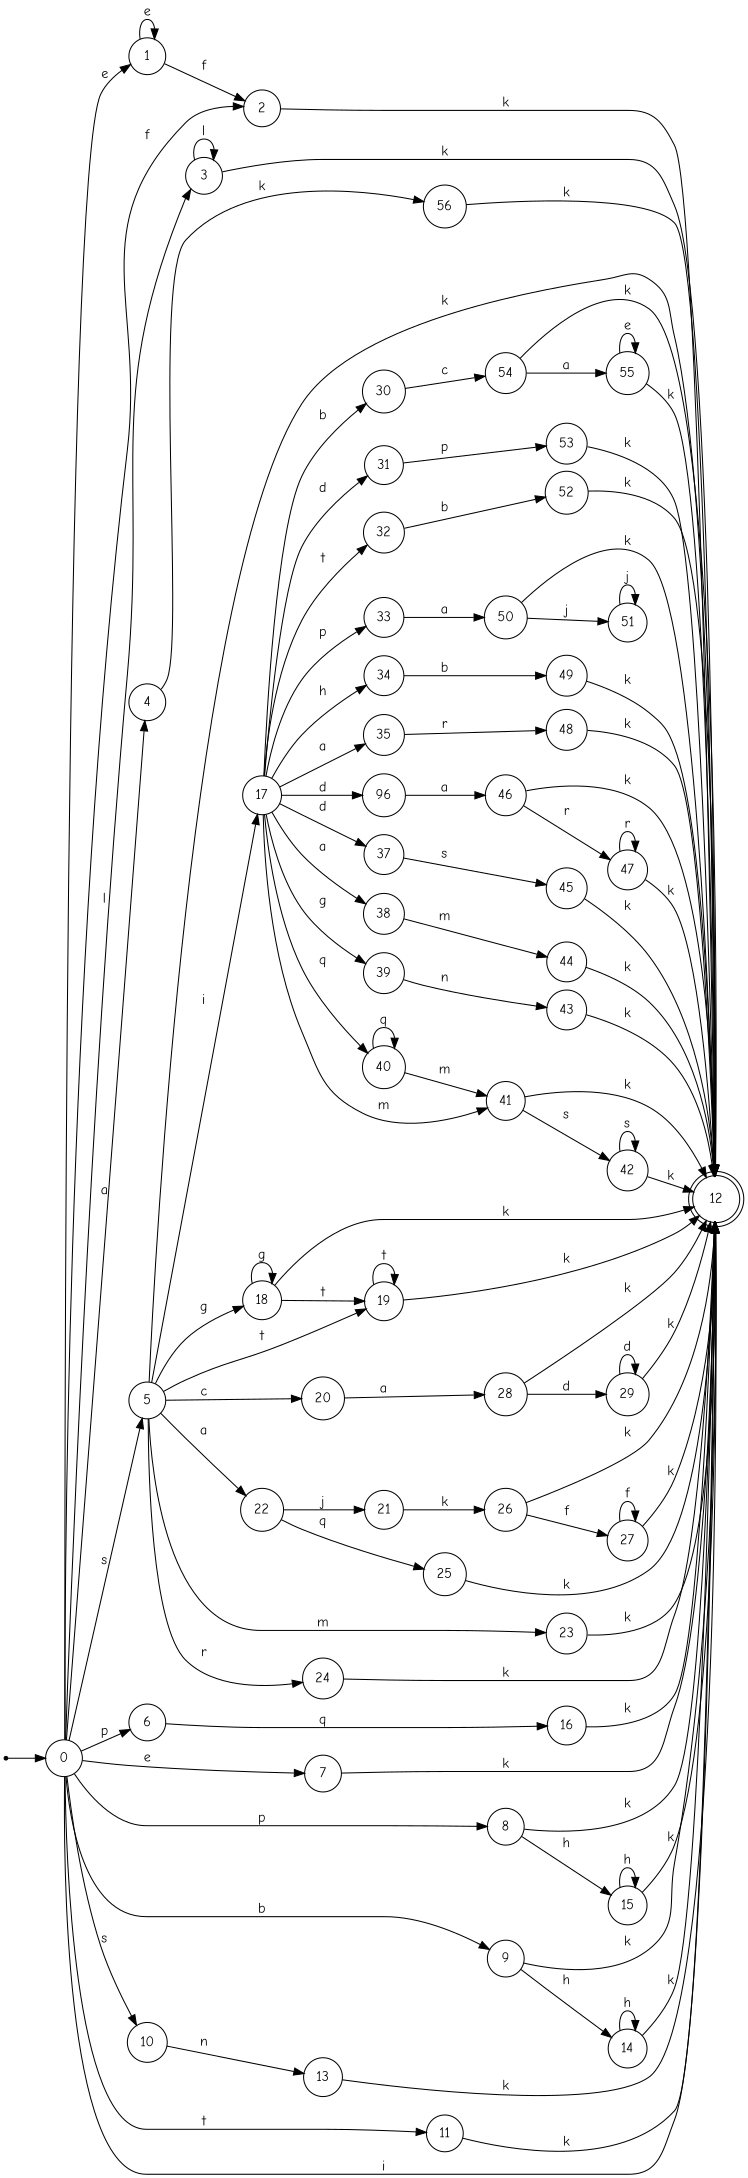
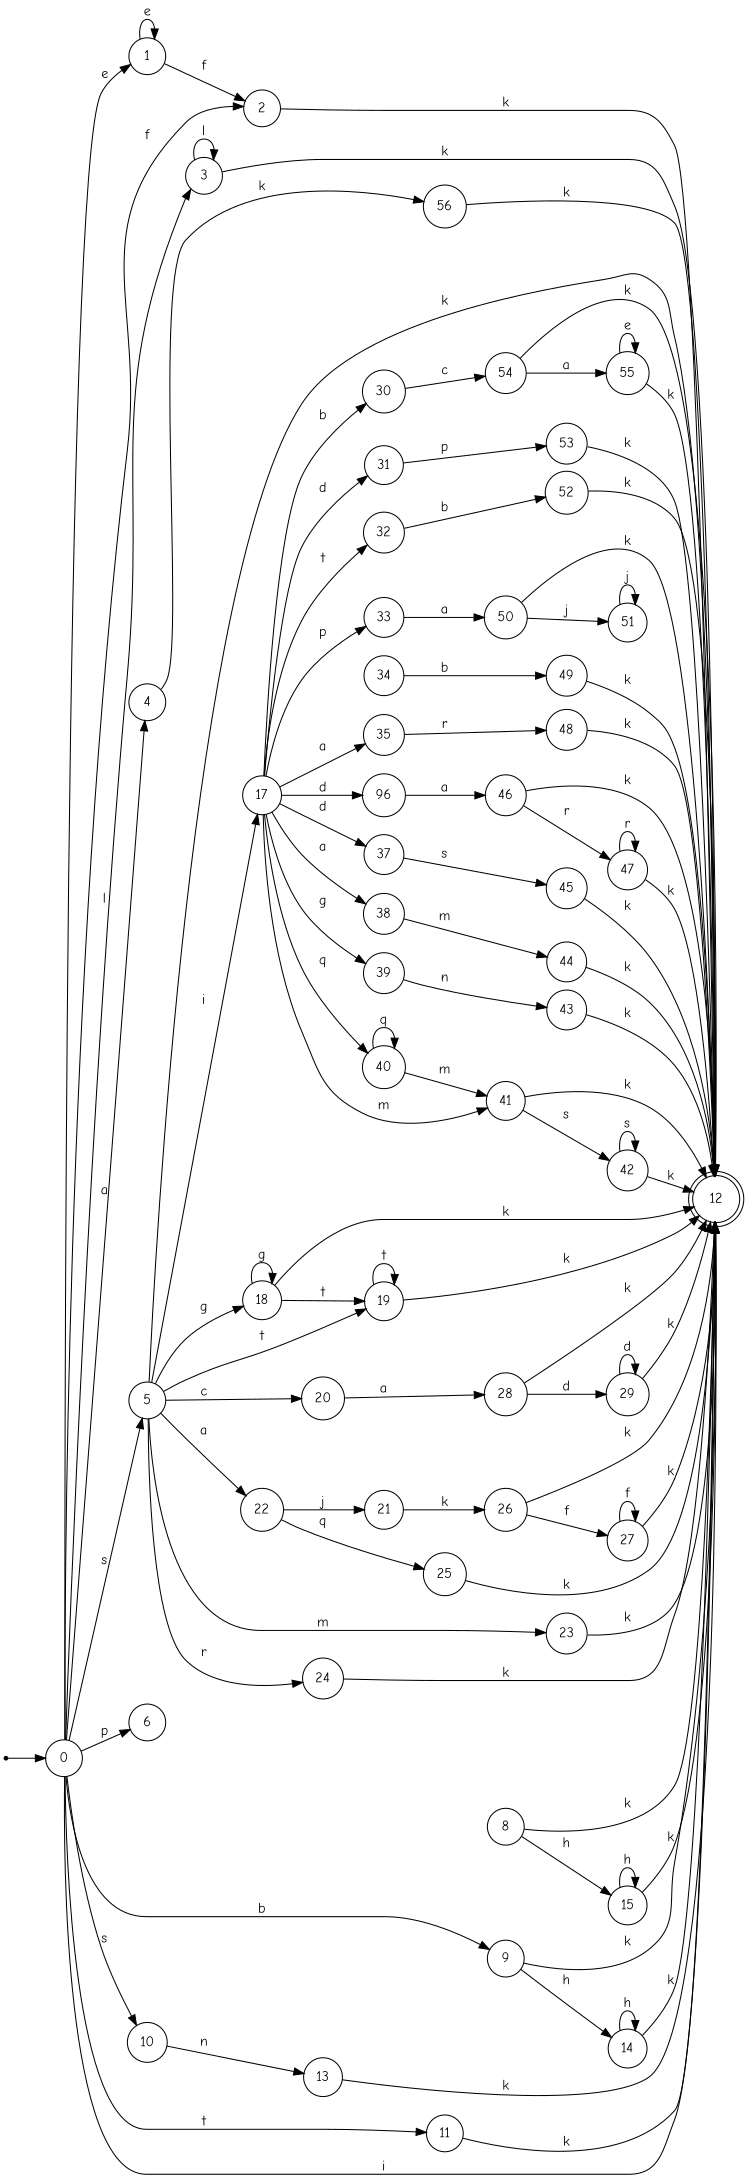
(308, 729) -> none
(567, 1726) -> none
(323, 1774) -> none
(266, 1826) -> none
